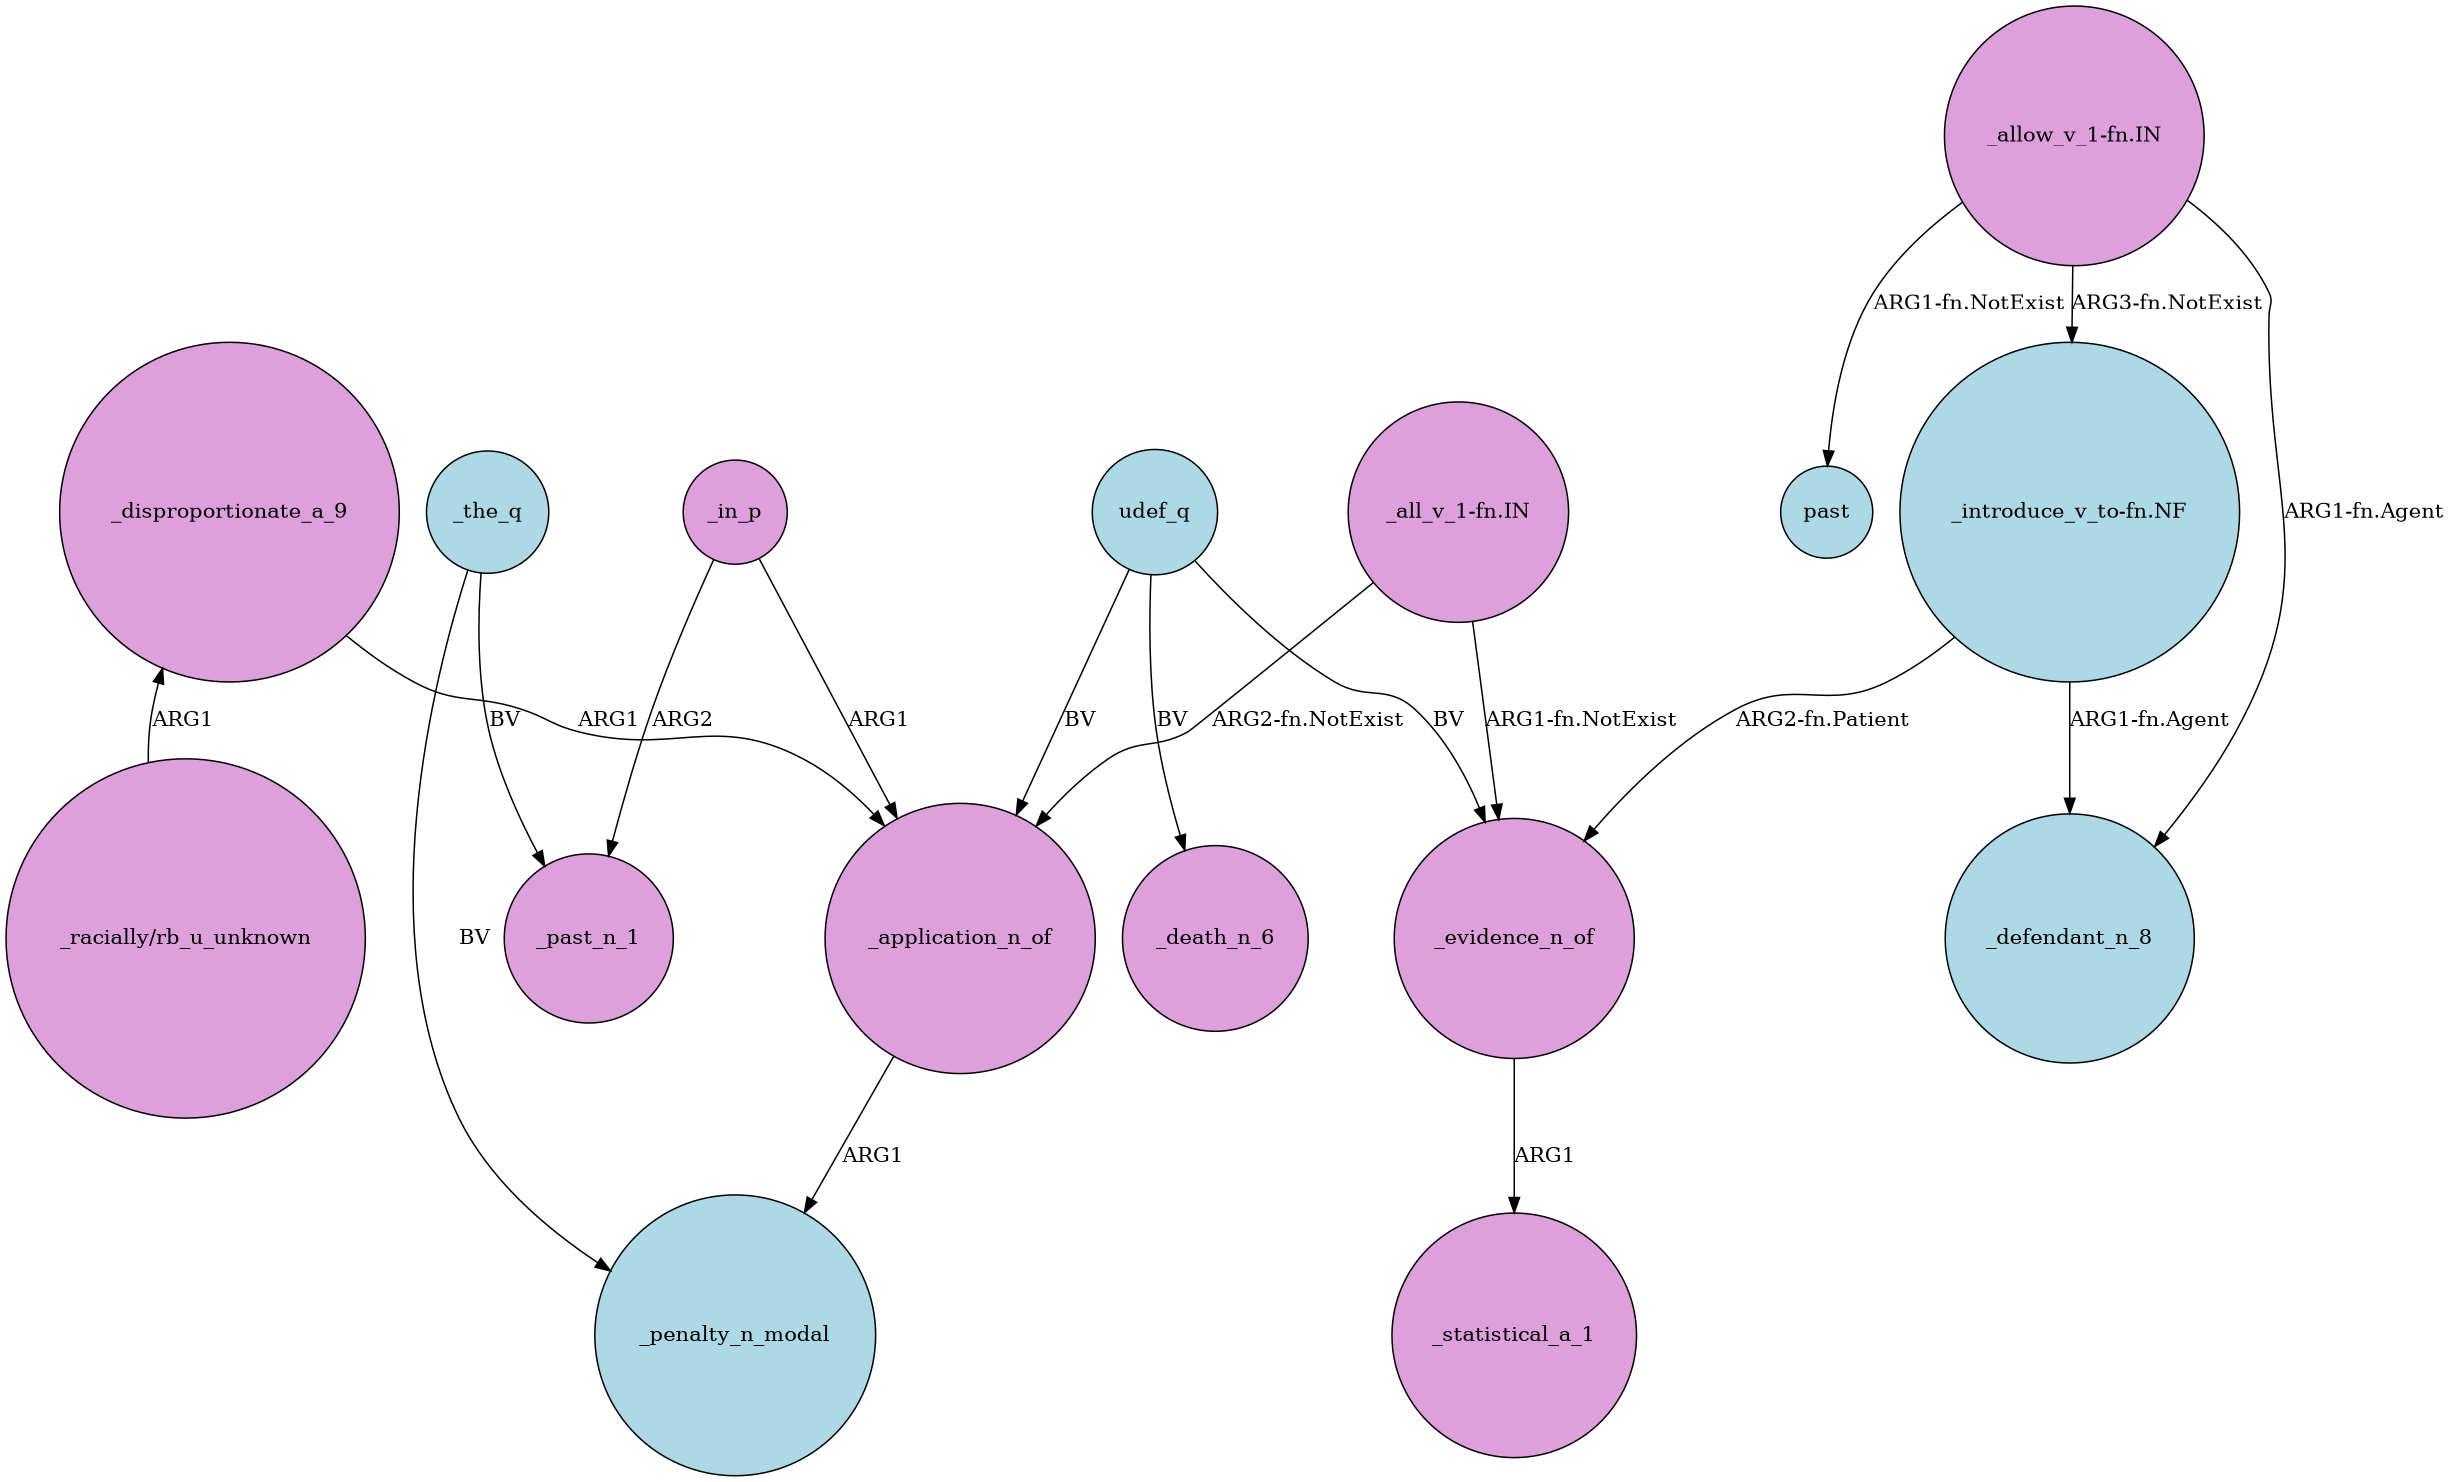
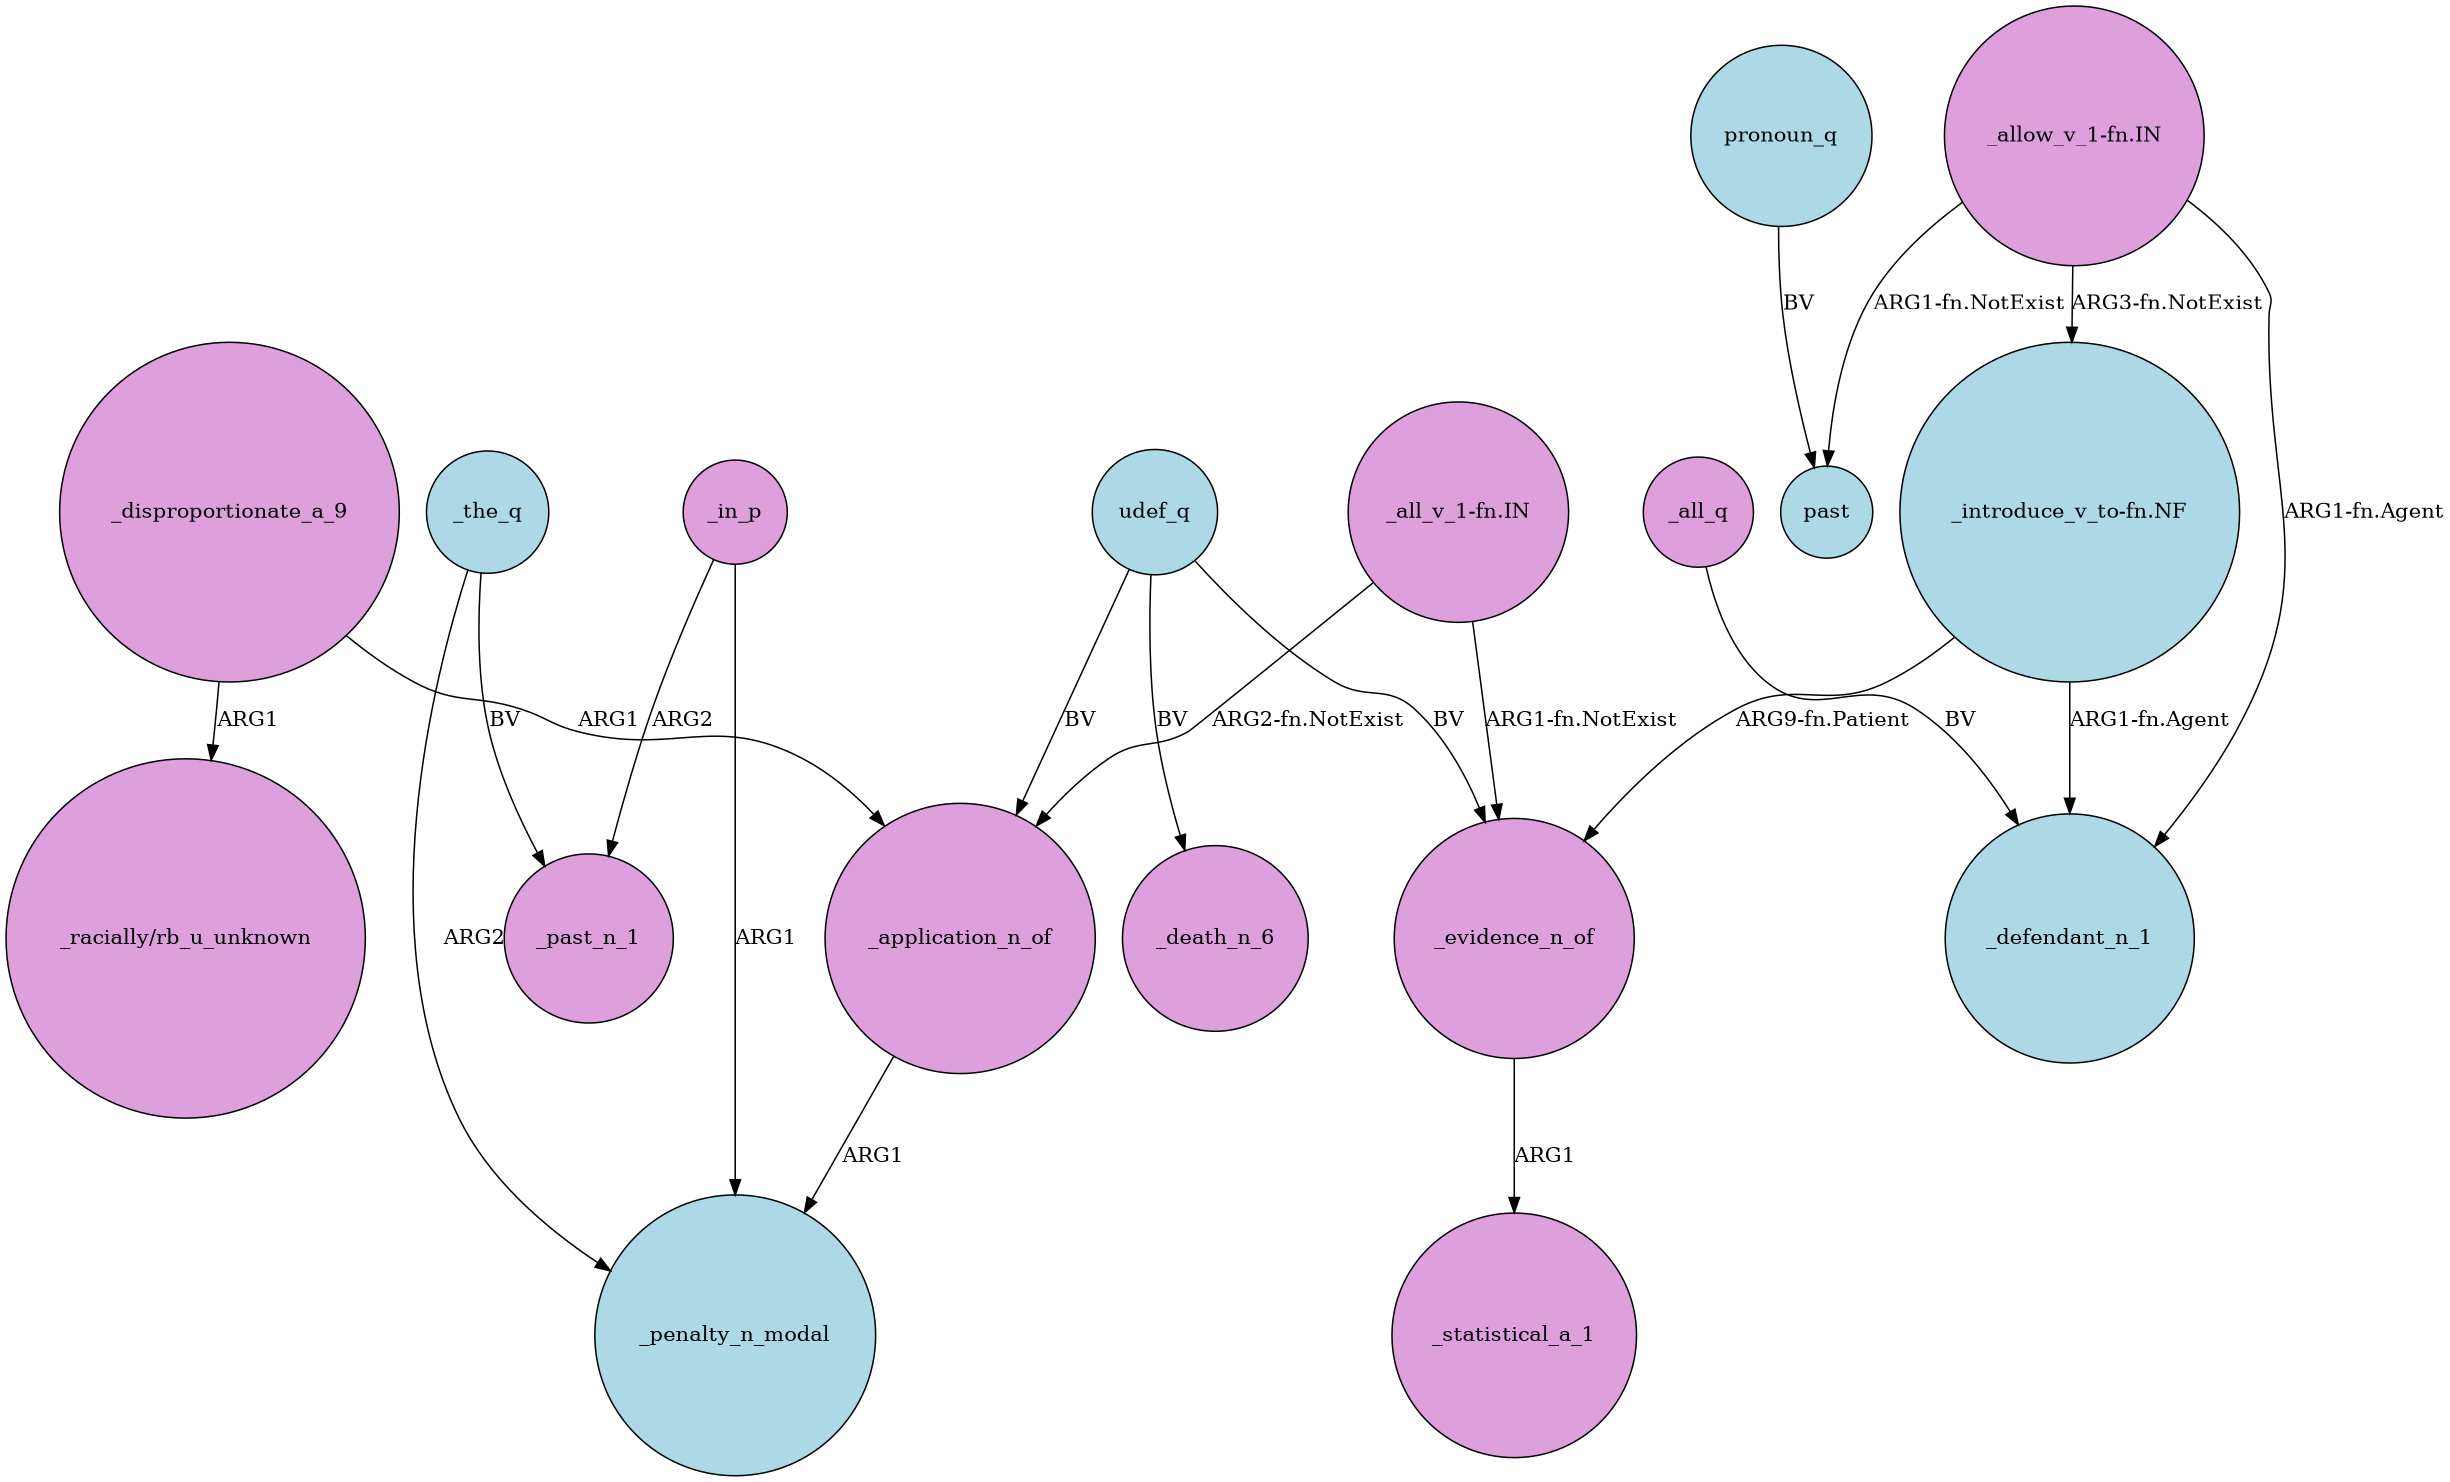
none -> (1781, 136)
none -> (1698, 512)
(825, 682) -> (735, 872)
(1823, 720) -> (1823, 720)
(150, 722) -> (216, 713)
(475, 938) -> (475, 938)
(2070, 938) -> (2070, 938)
